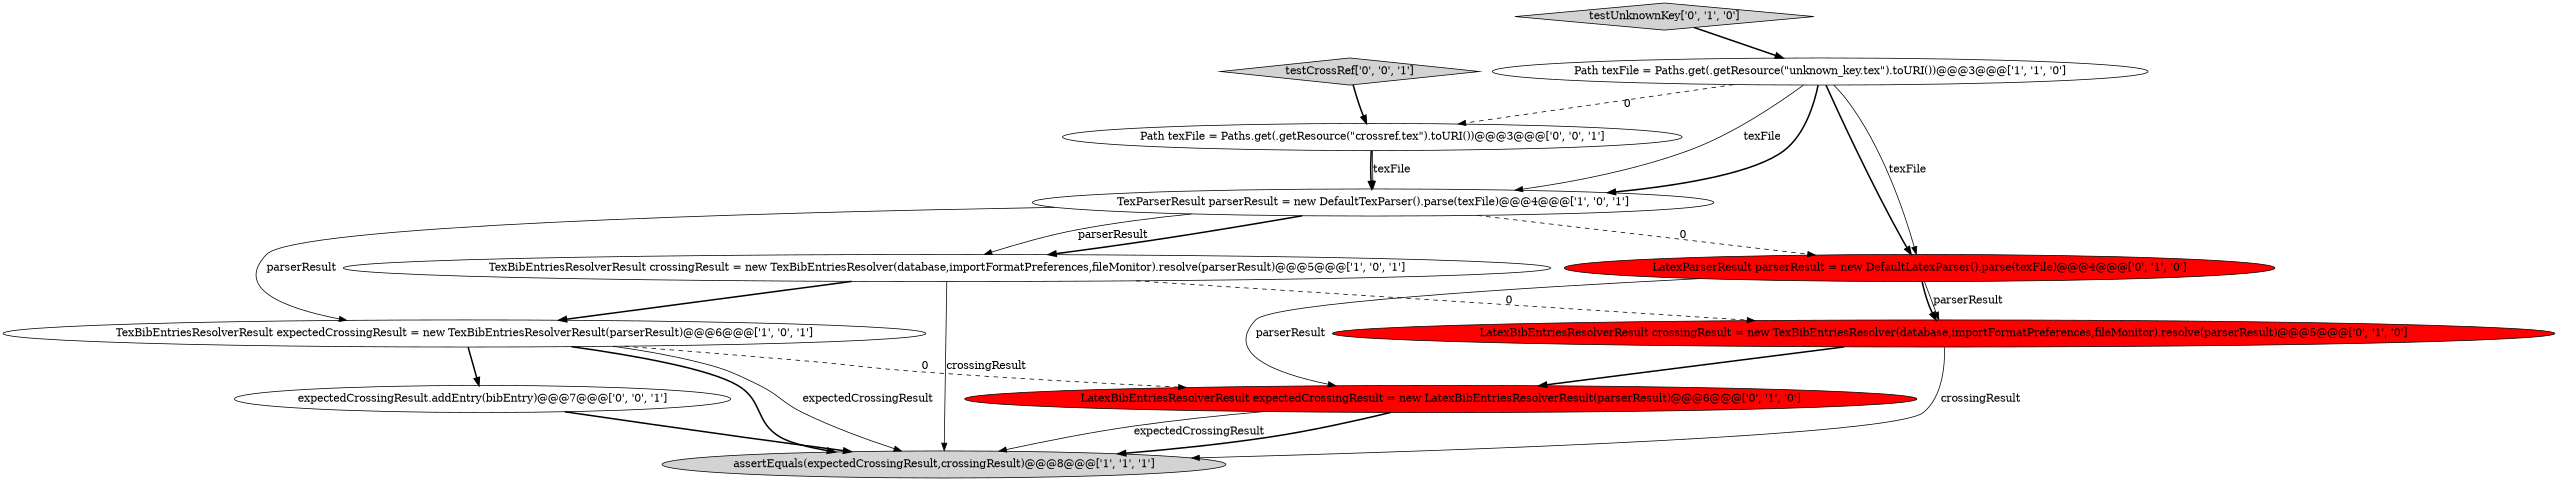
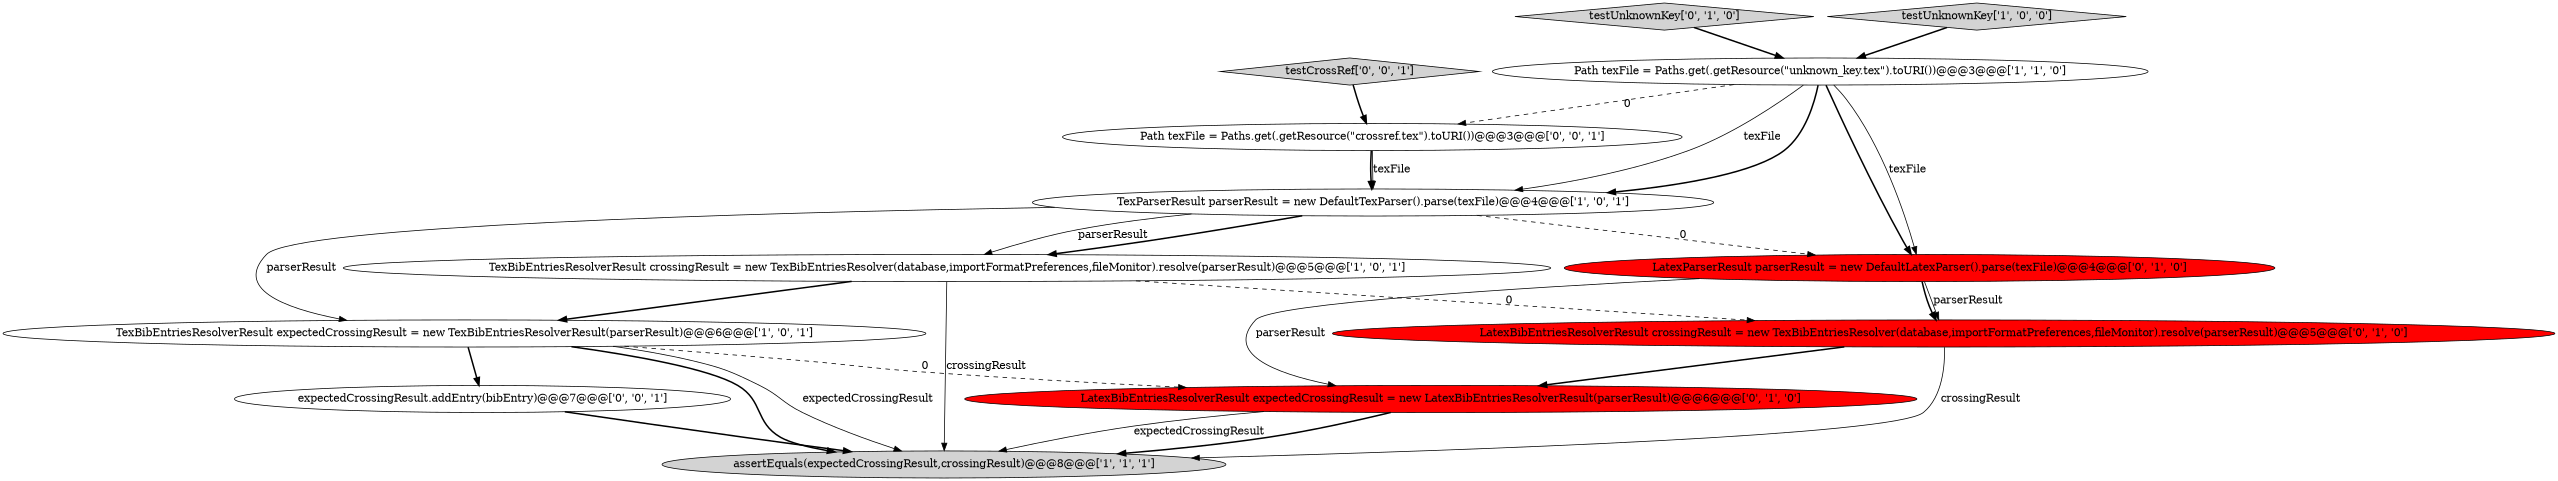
none -> (1977, 17)
